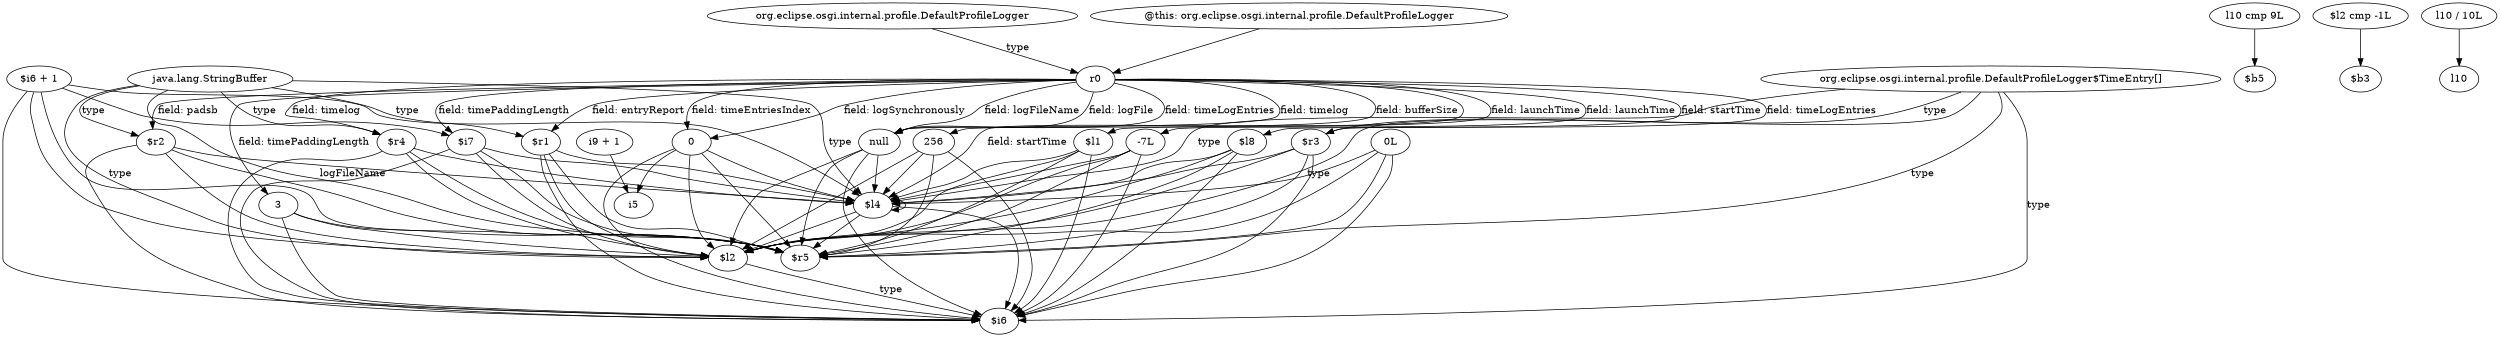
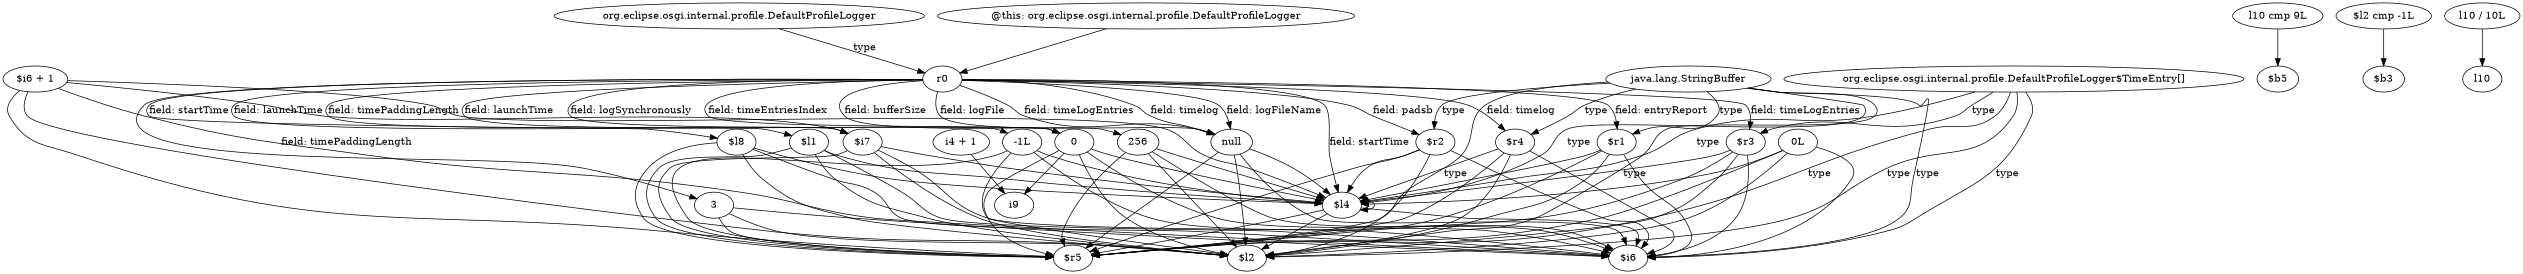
(605, 142) -> (961, 142)
(1146, 142) -> (1022, 142)
(353, 174) -> (1456, 174)
(634, 205) -> (1014, 205)
(859, 291) -> (1911, 192)
